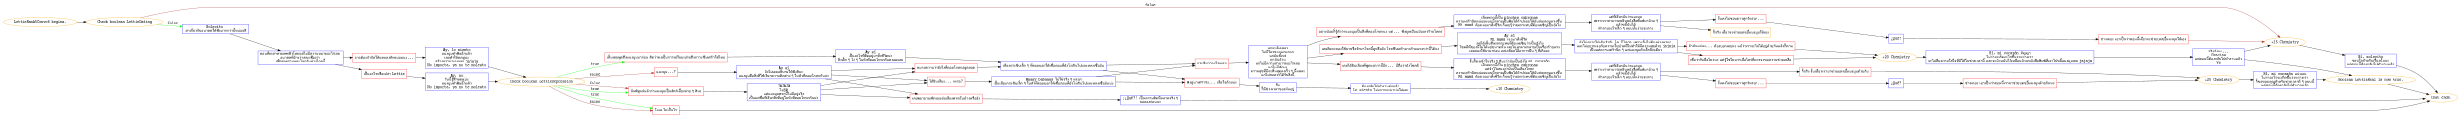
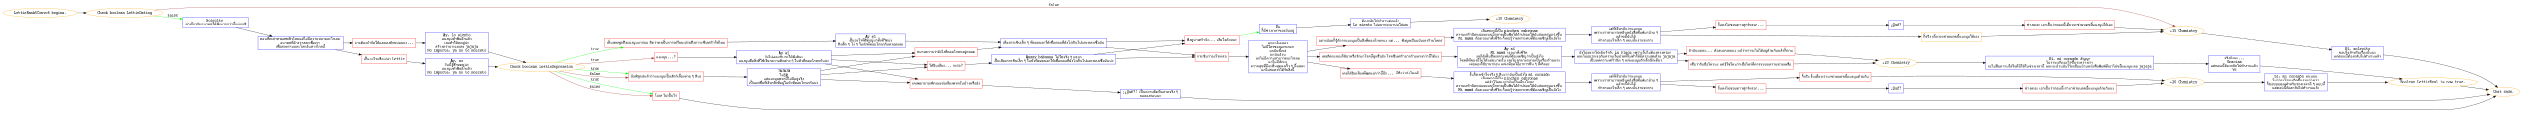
(2225, 41) -> (2138, 29)
(2256, 49) -> (2071, 34)
(595, 75) -> (595, 60)
(1248, 85) -> (1248, 34)
